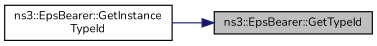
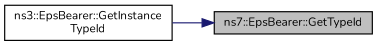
(293, 23) -> (293, 23)
